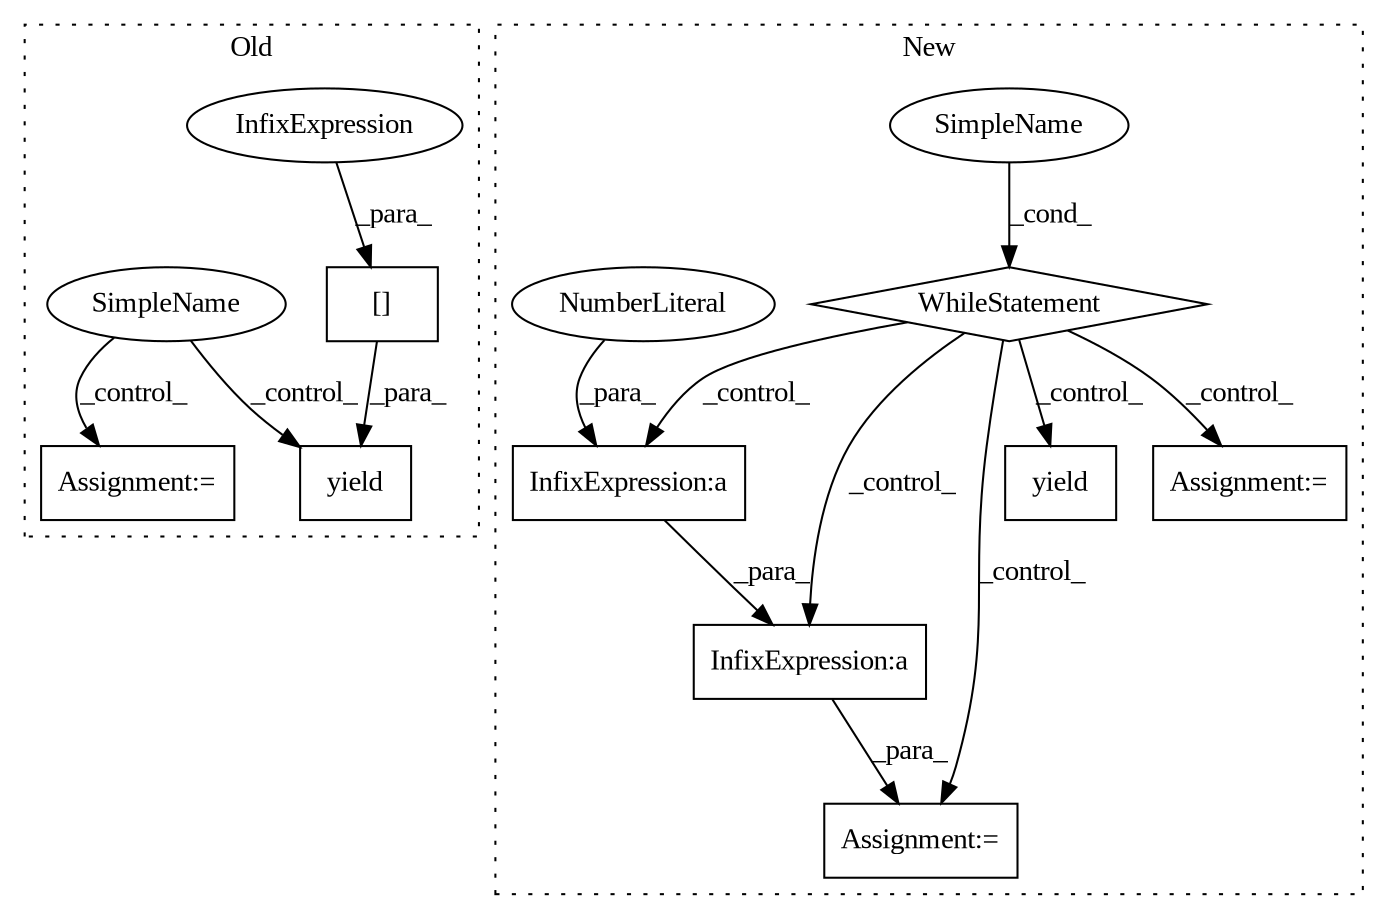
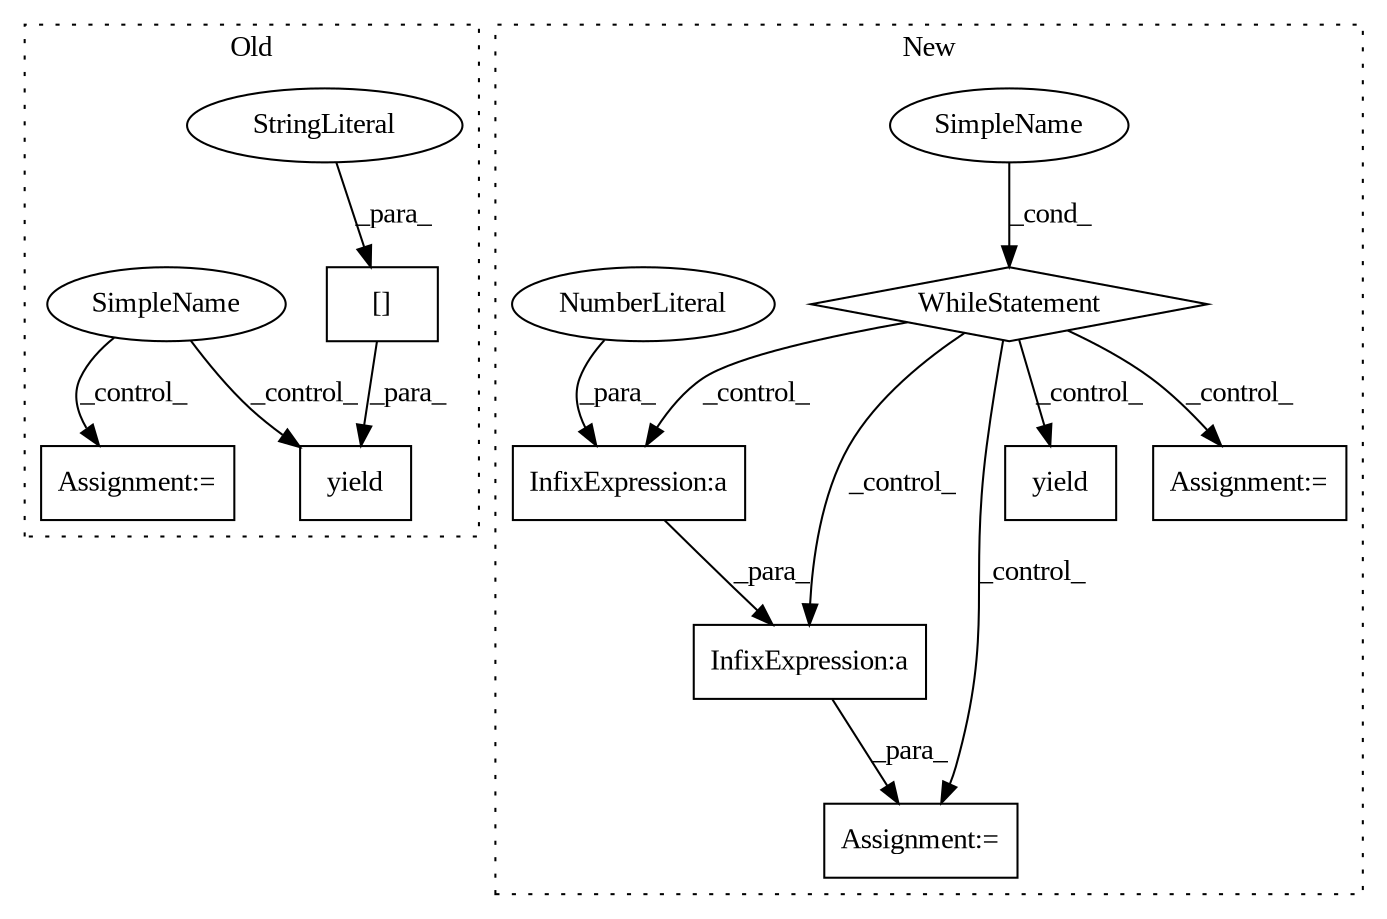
(325, 125) -> (325, 125)
